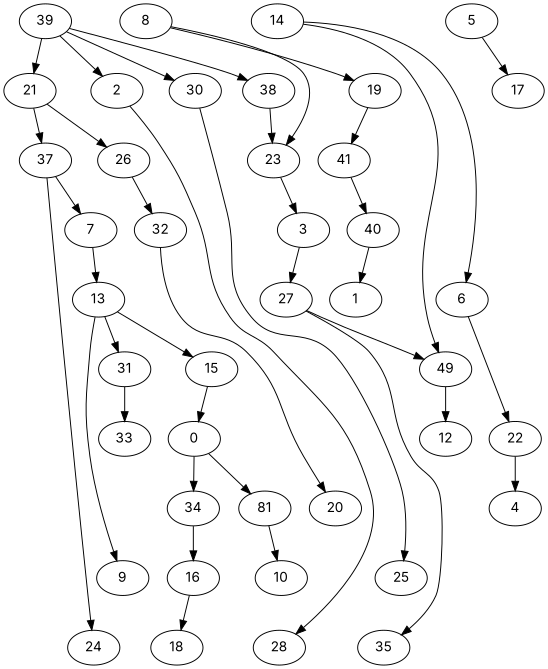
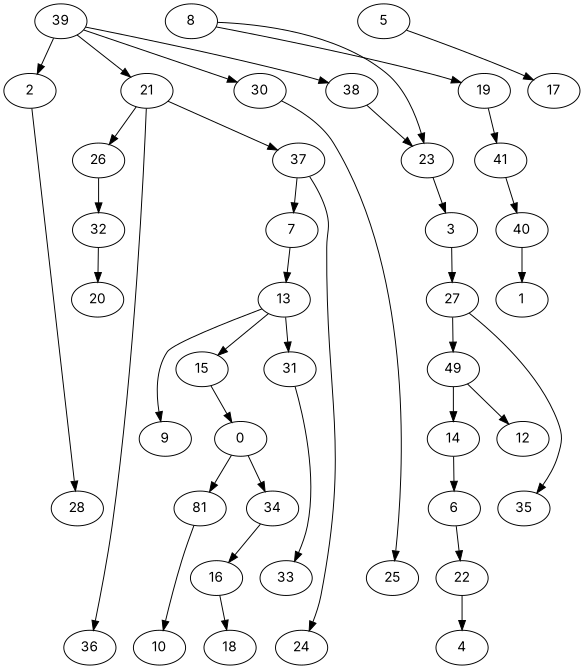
(437, 146) -> (453, 399)
none -> (90, 648)
